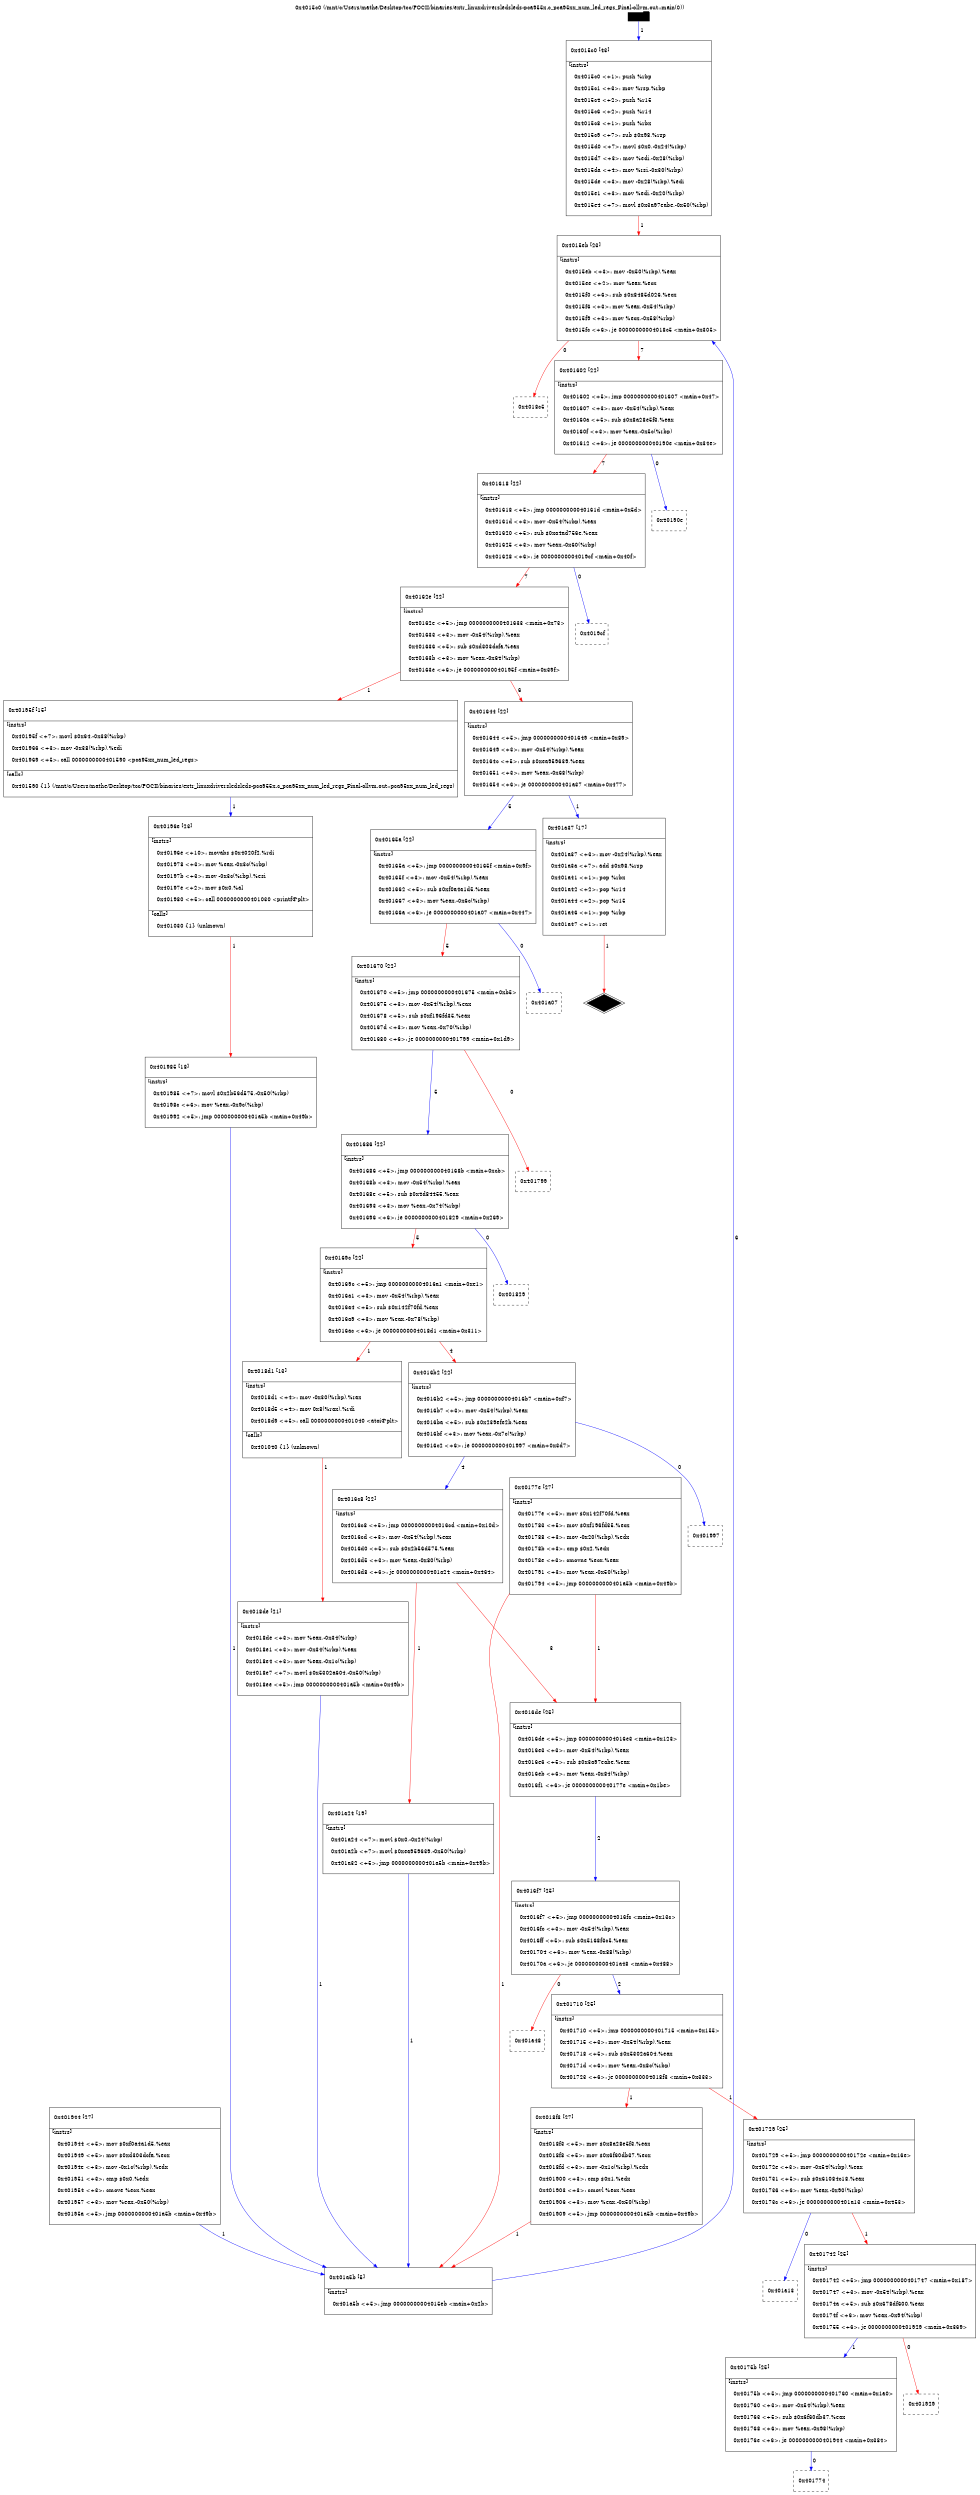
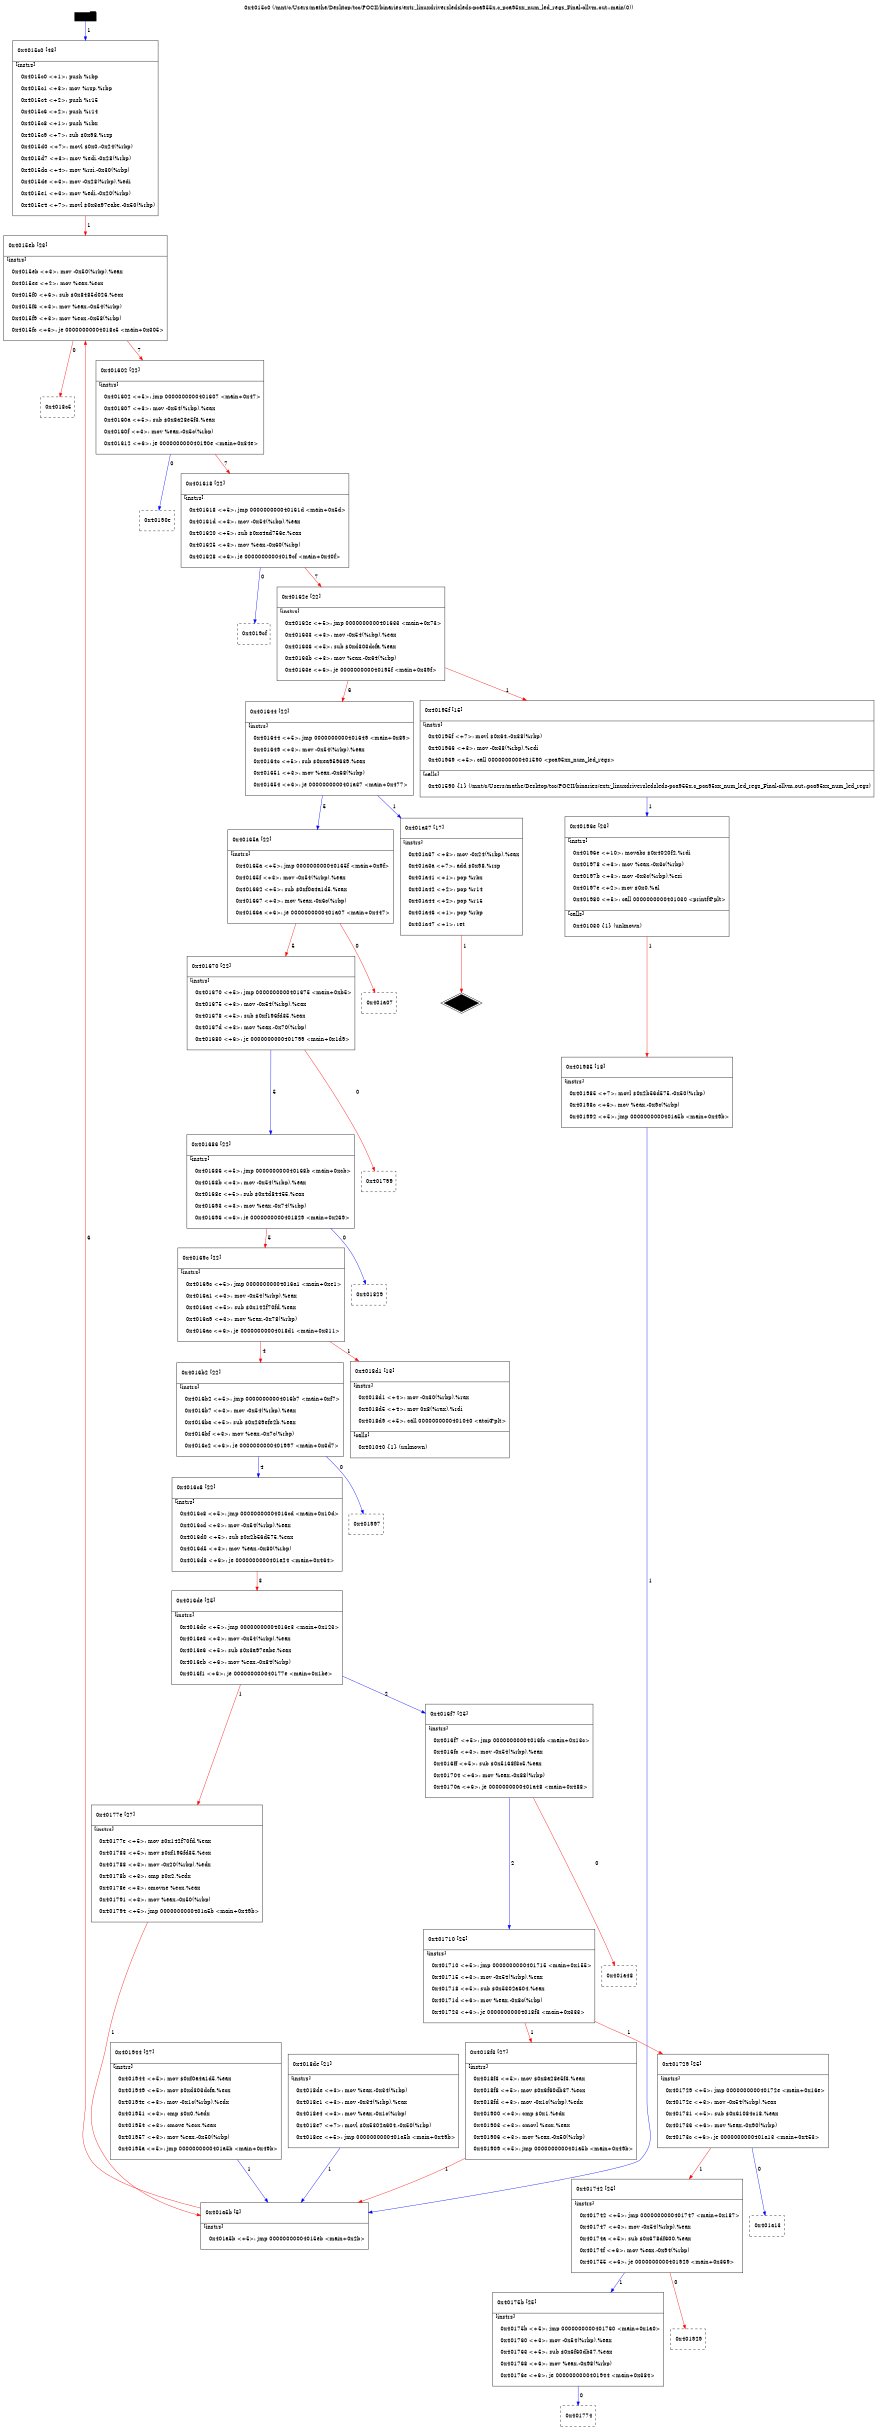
(522, 954) -> (358, 956)
(733, 1397) -> (85, 1314)
(323, 1528) -> none
(595, 1647) -> (220, 1743)
(408, 1839) -> none
